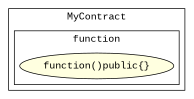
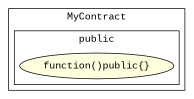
(97, 39) -> (97, 39)
